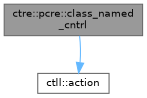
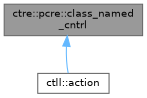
(80, 49) -> (67, 60)
